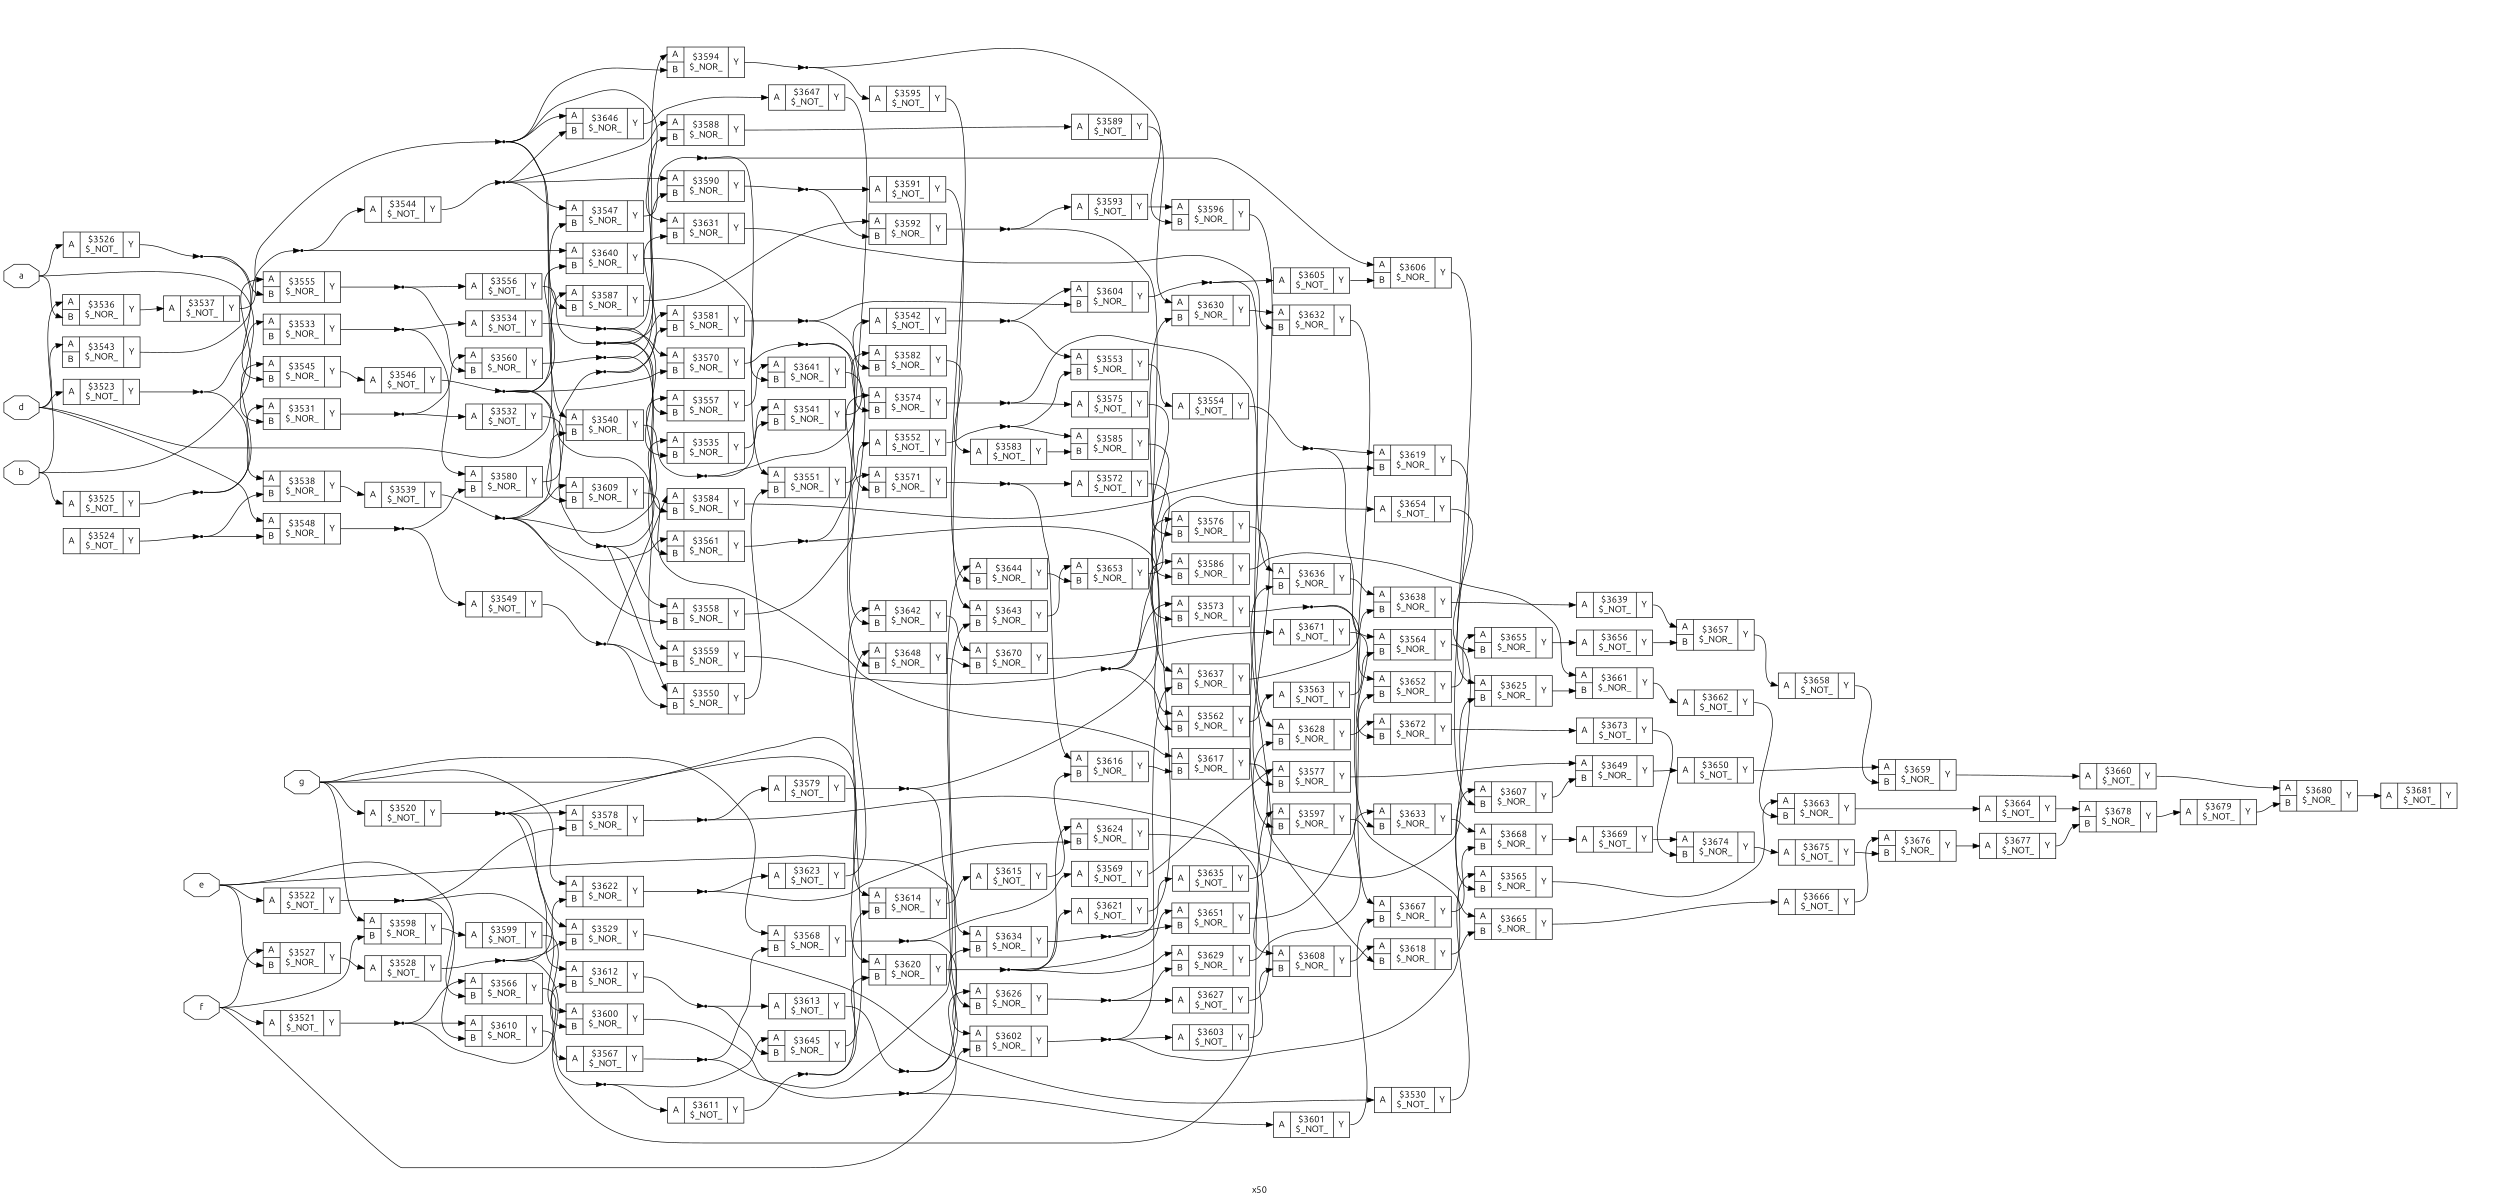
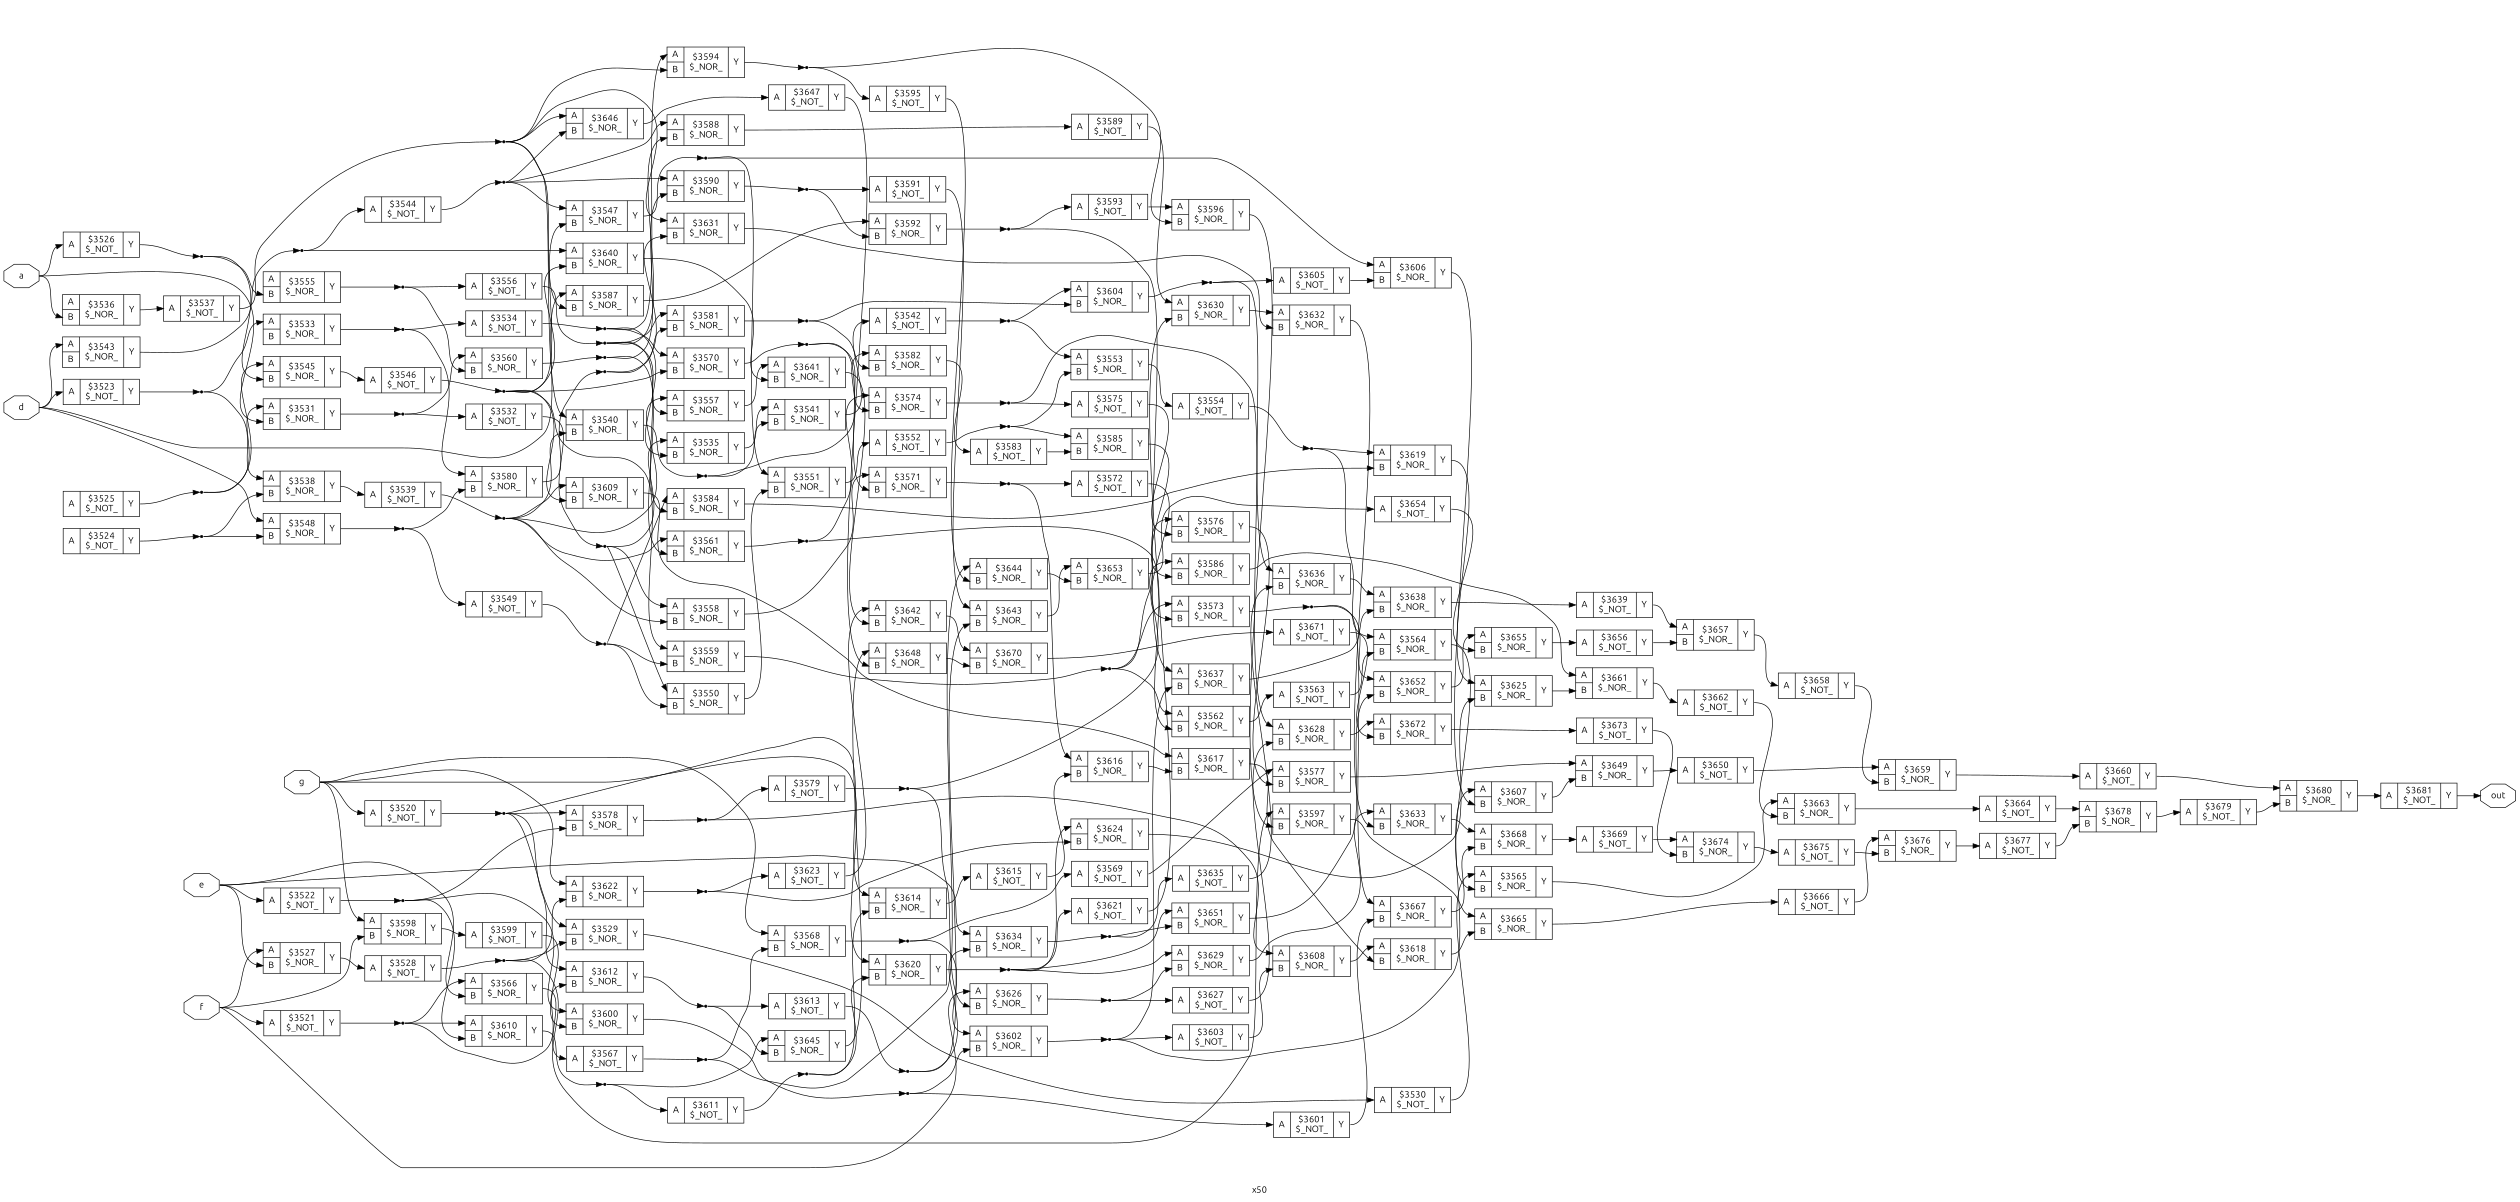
(21, 473) -> none
none -> (2498, 796)
